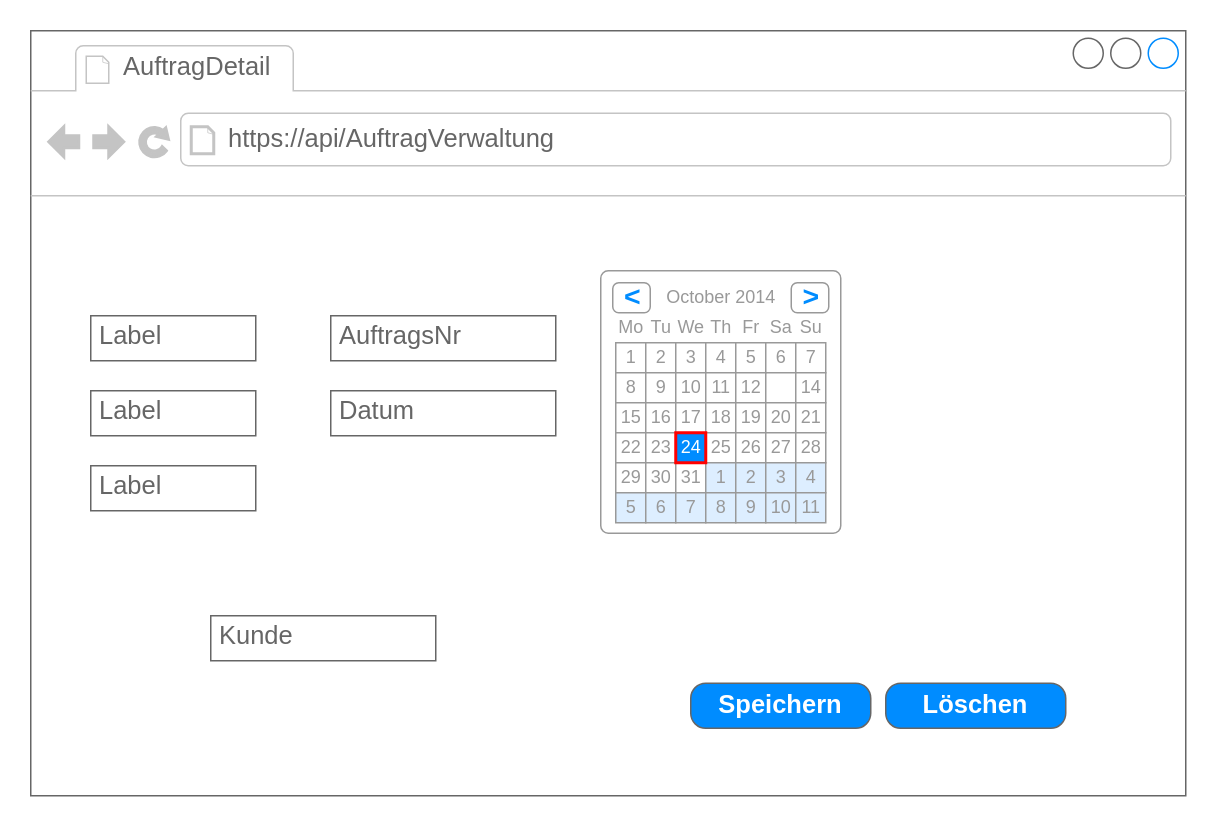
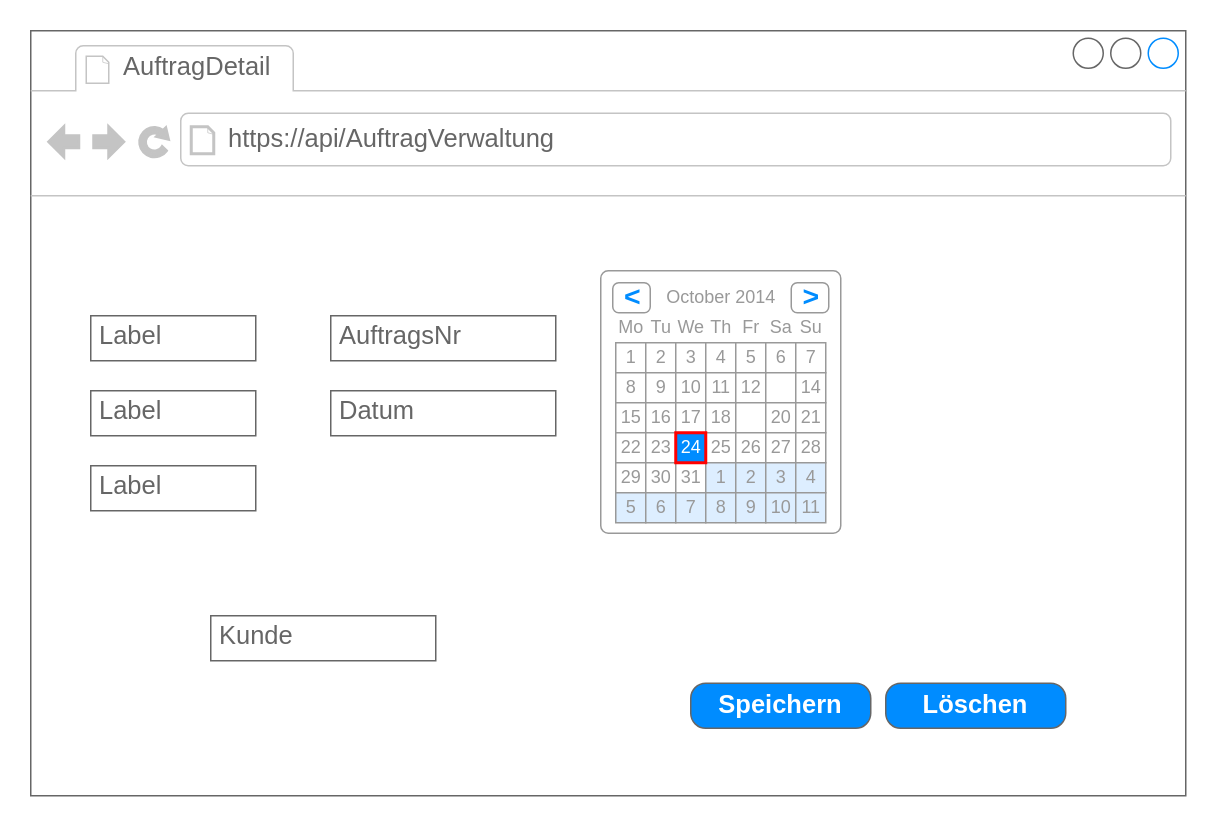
(751, 418) -> none
